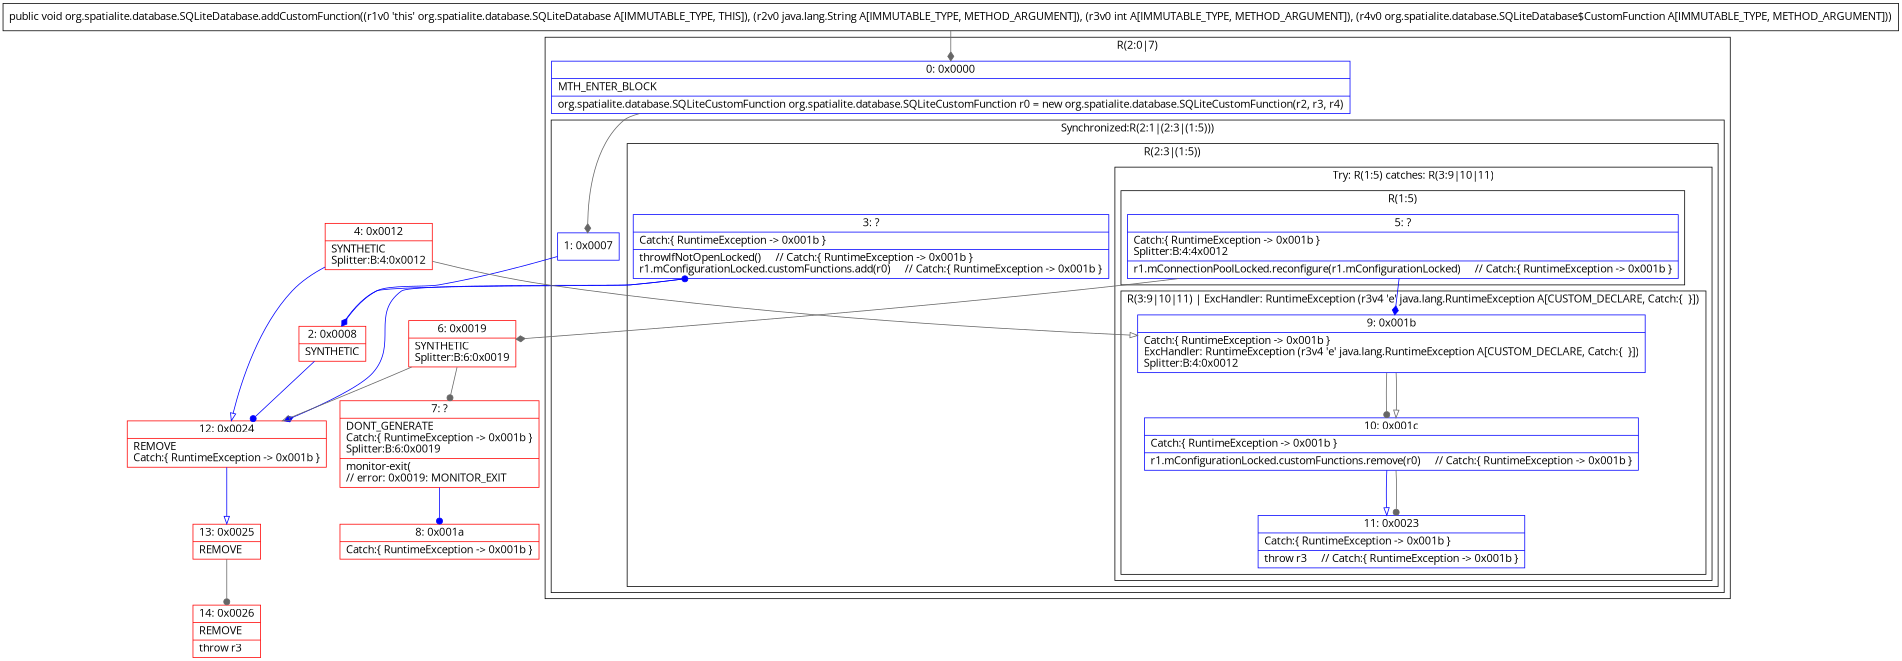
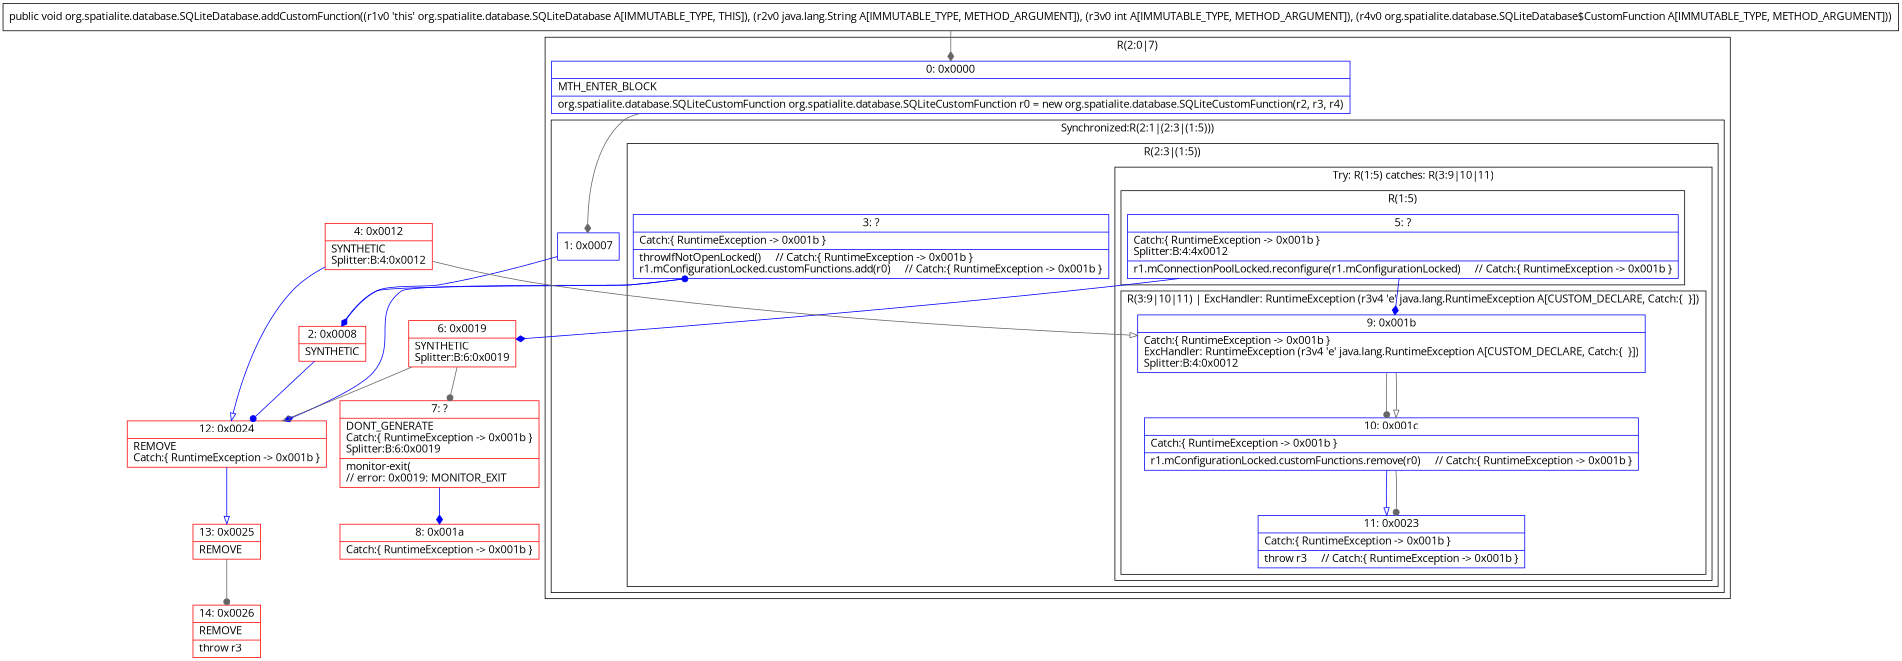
(853, 312) -> (853, 312)
(439, 503) -> (439, 501)
